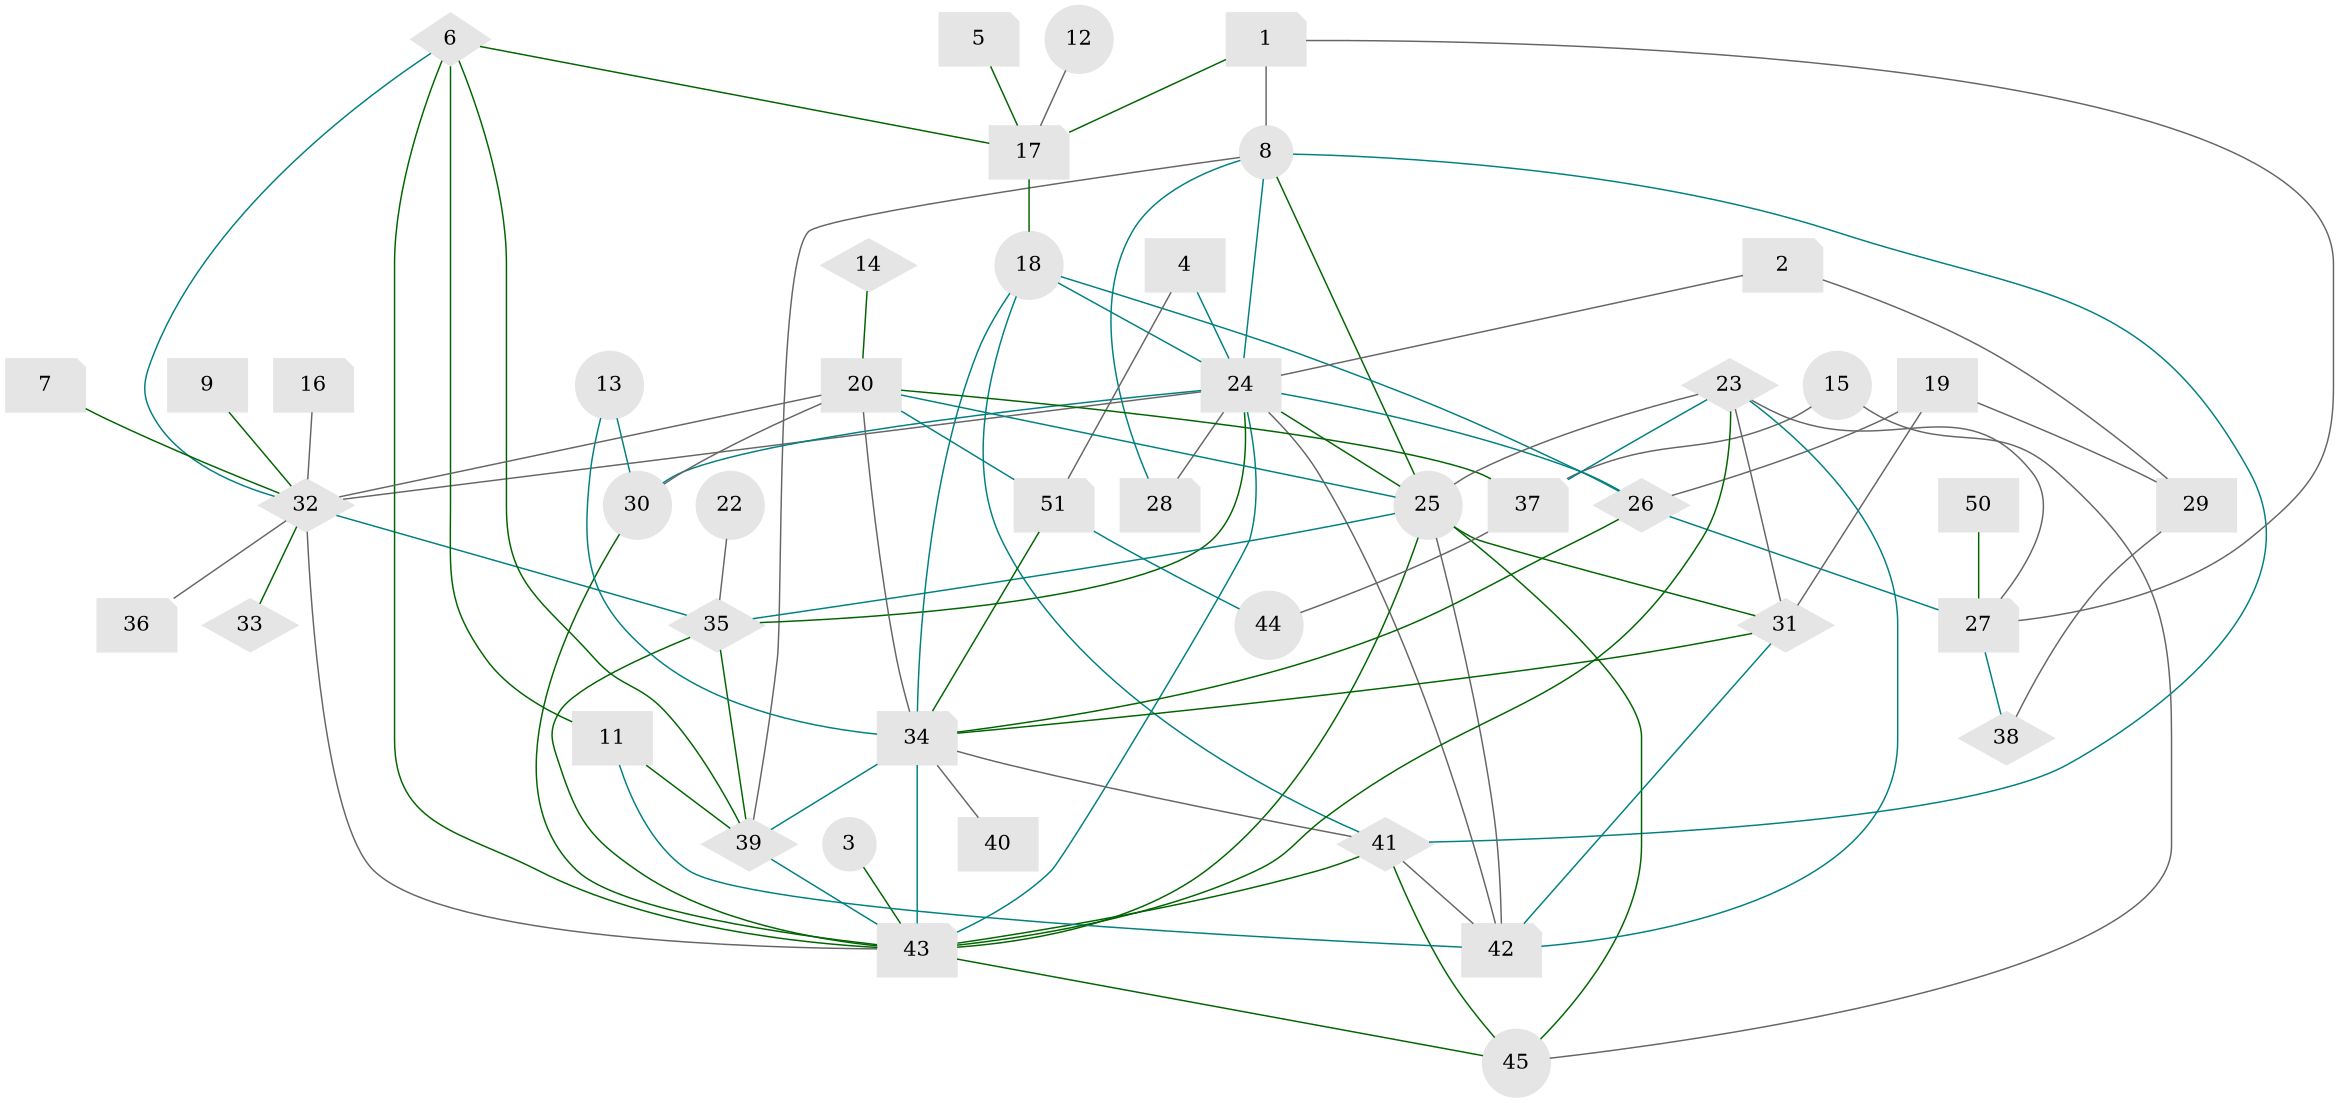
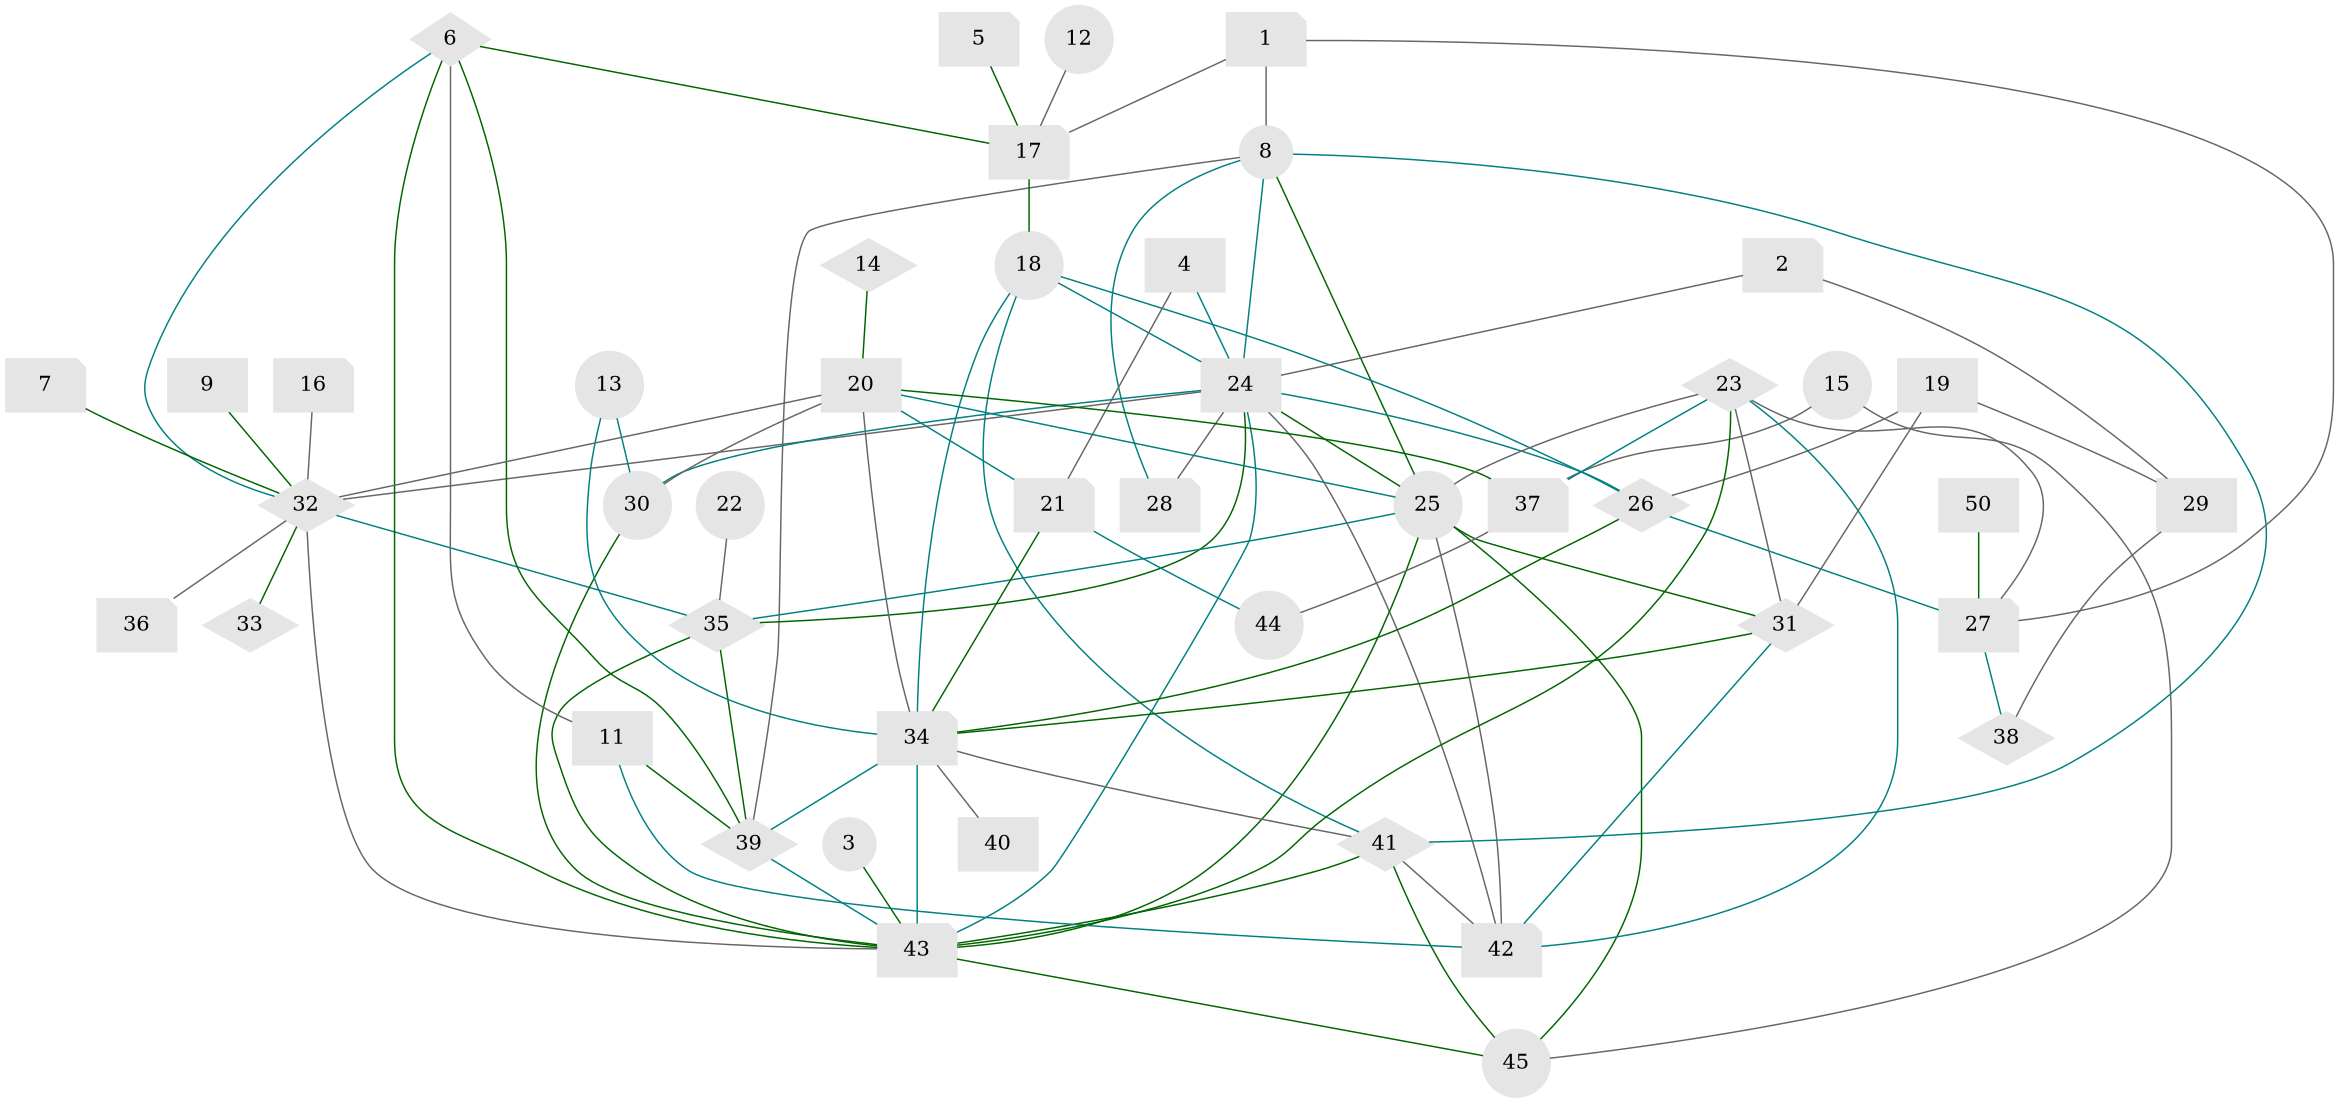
(1148, 96) -> (1148, 96)
(451, 421) -> (451, 421)
(1054, 505) -> (1054, 505)
